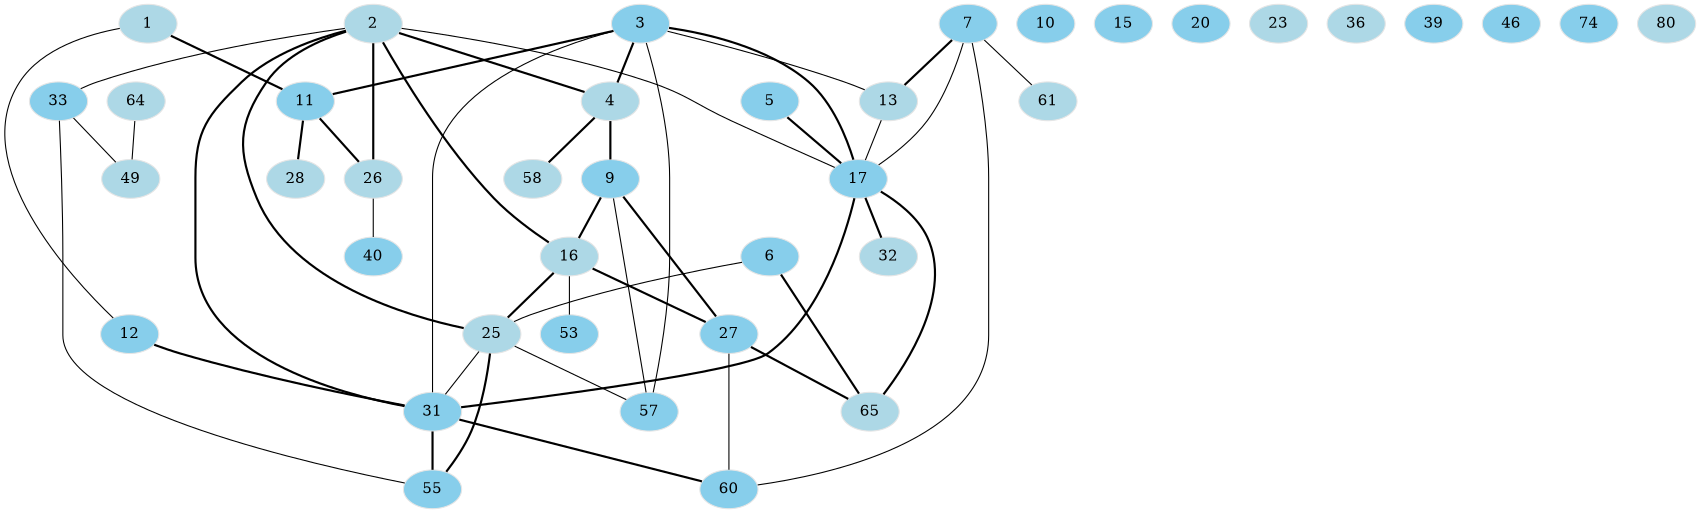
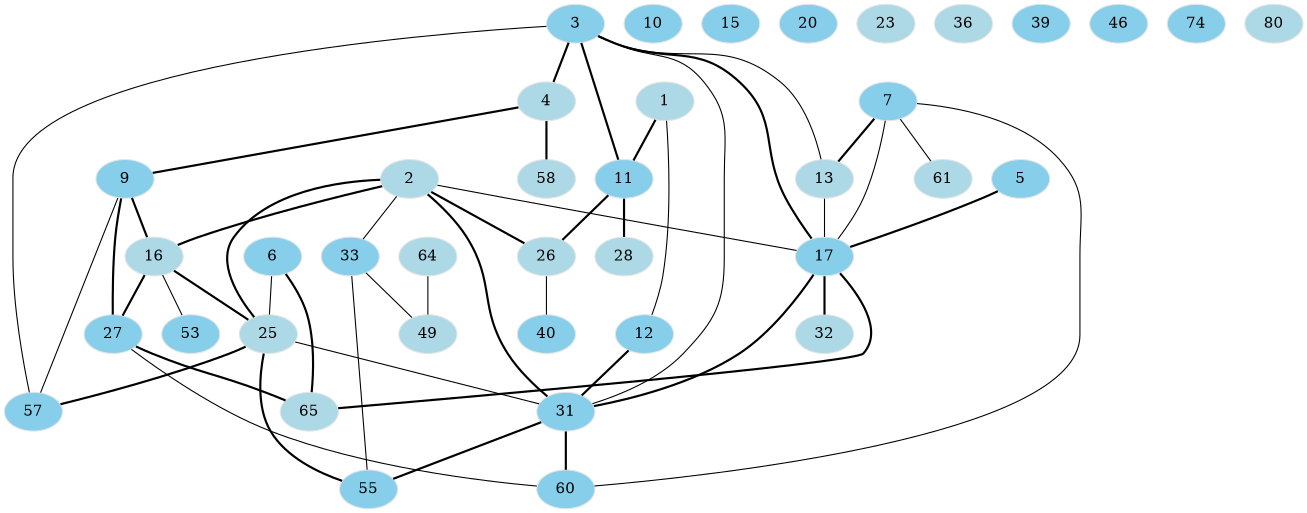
(496, 64) -> none
(570, 373) -> (154, 379)
